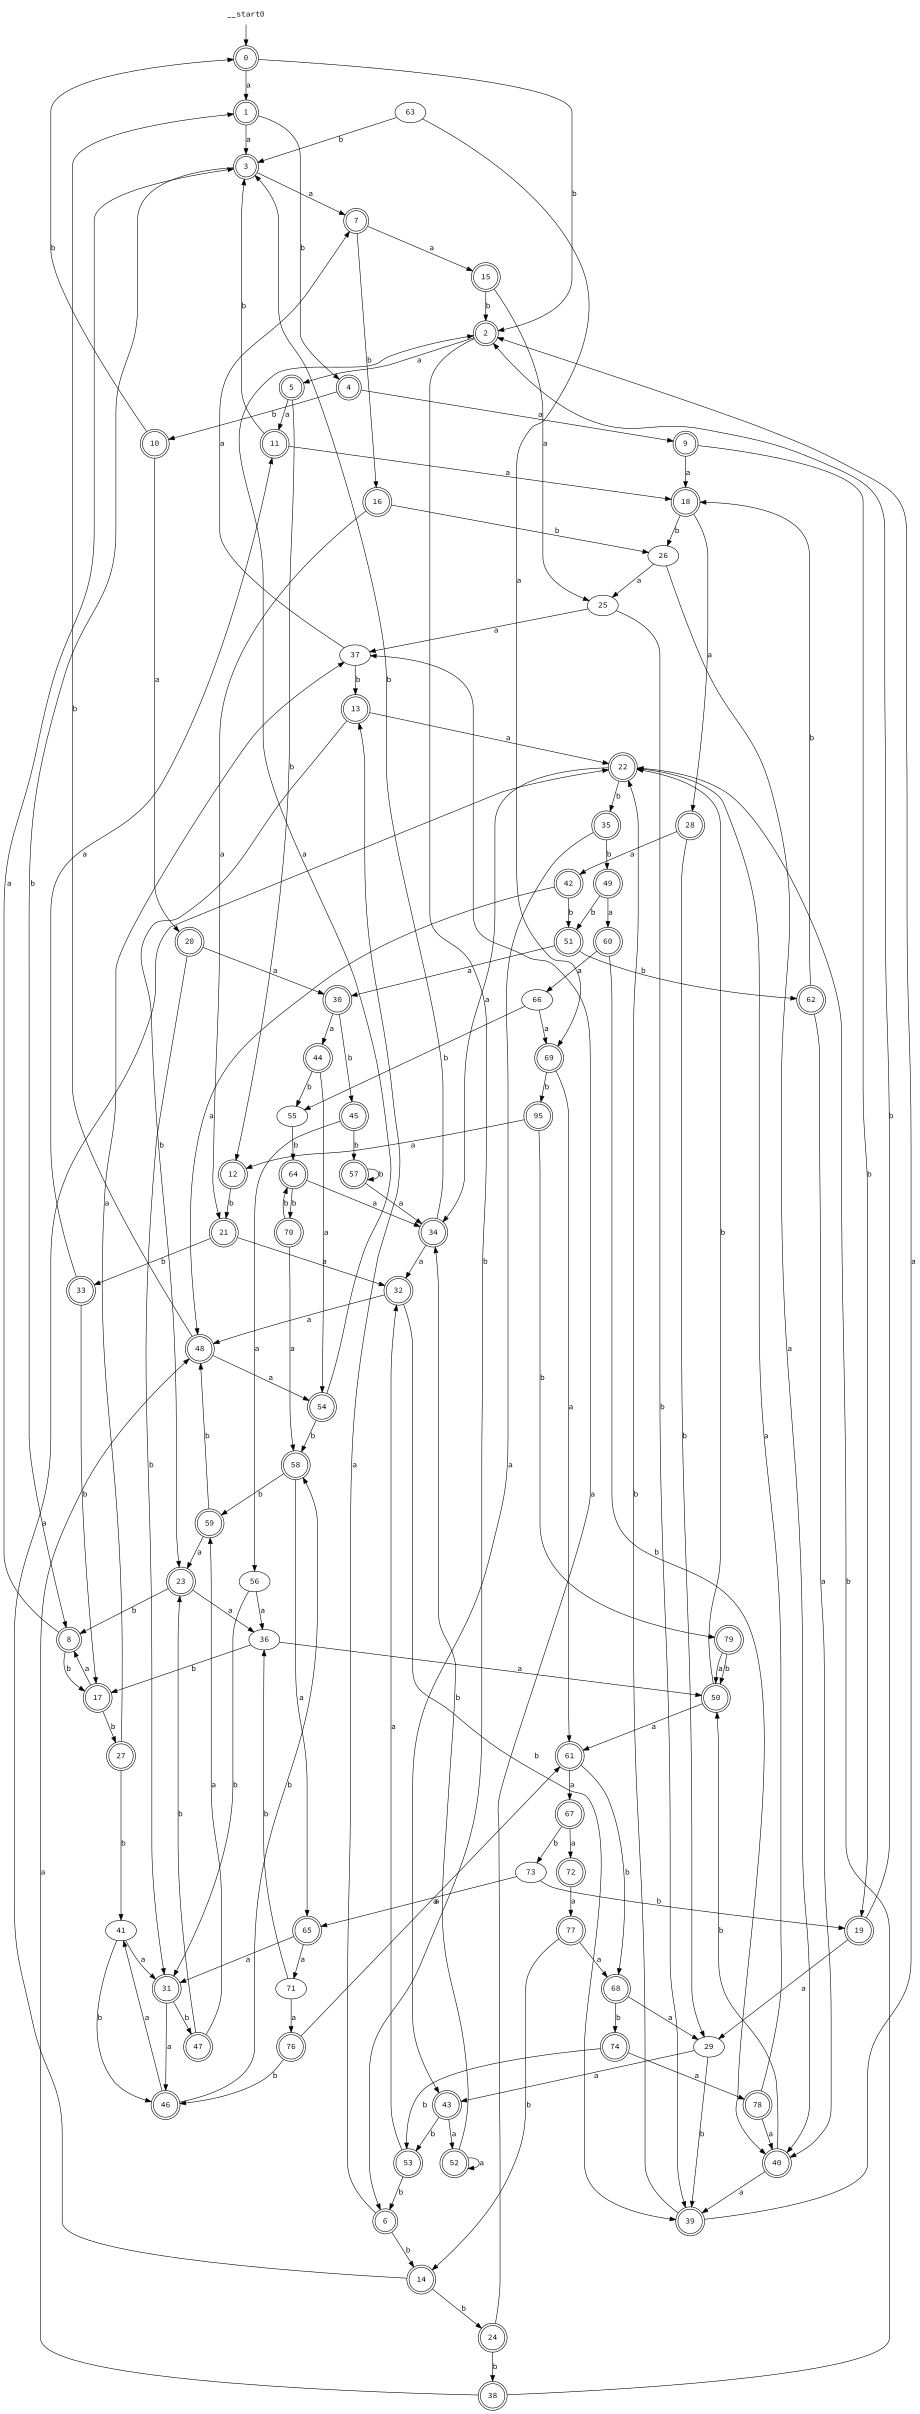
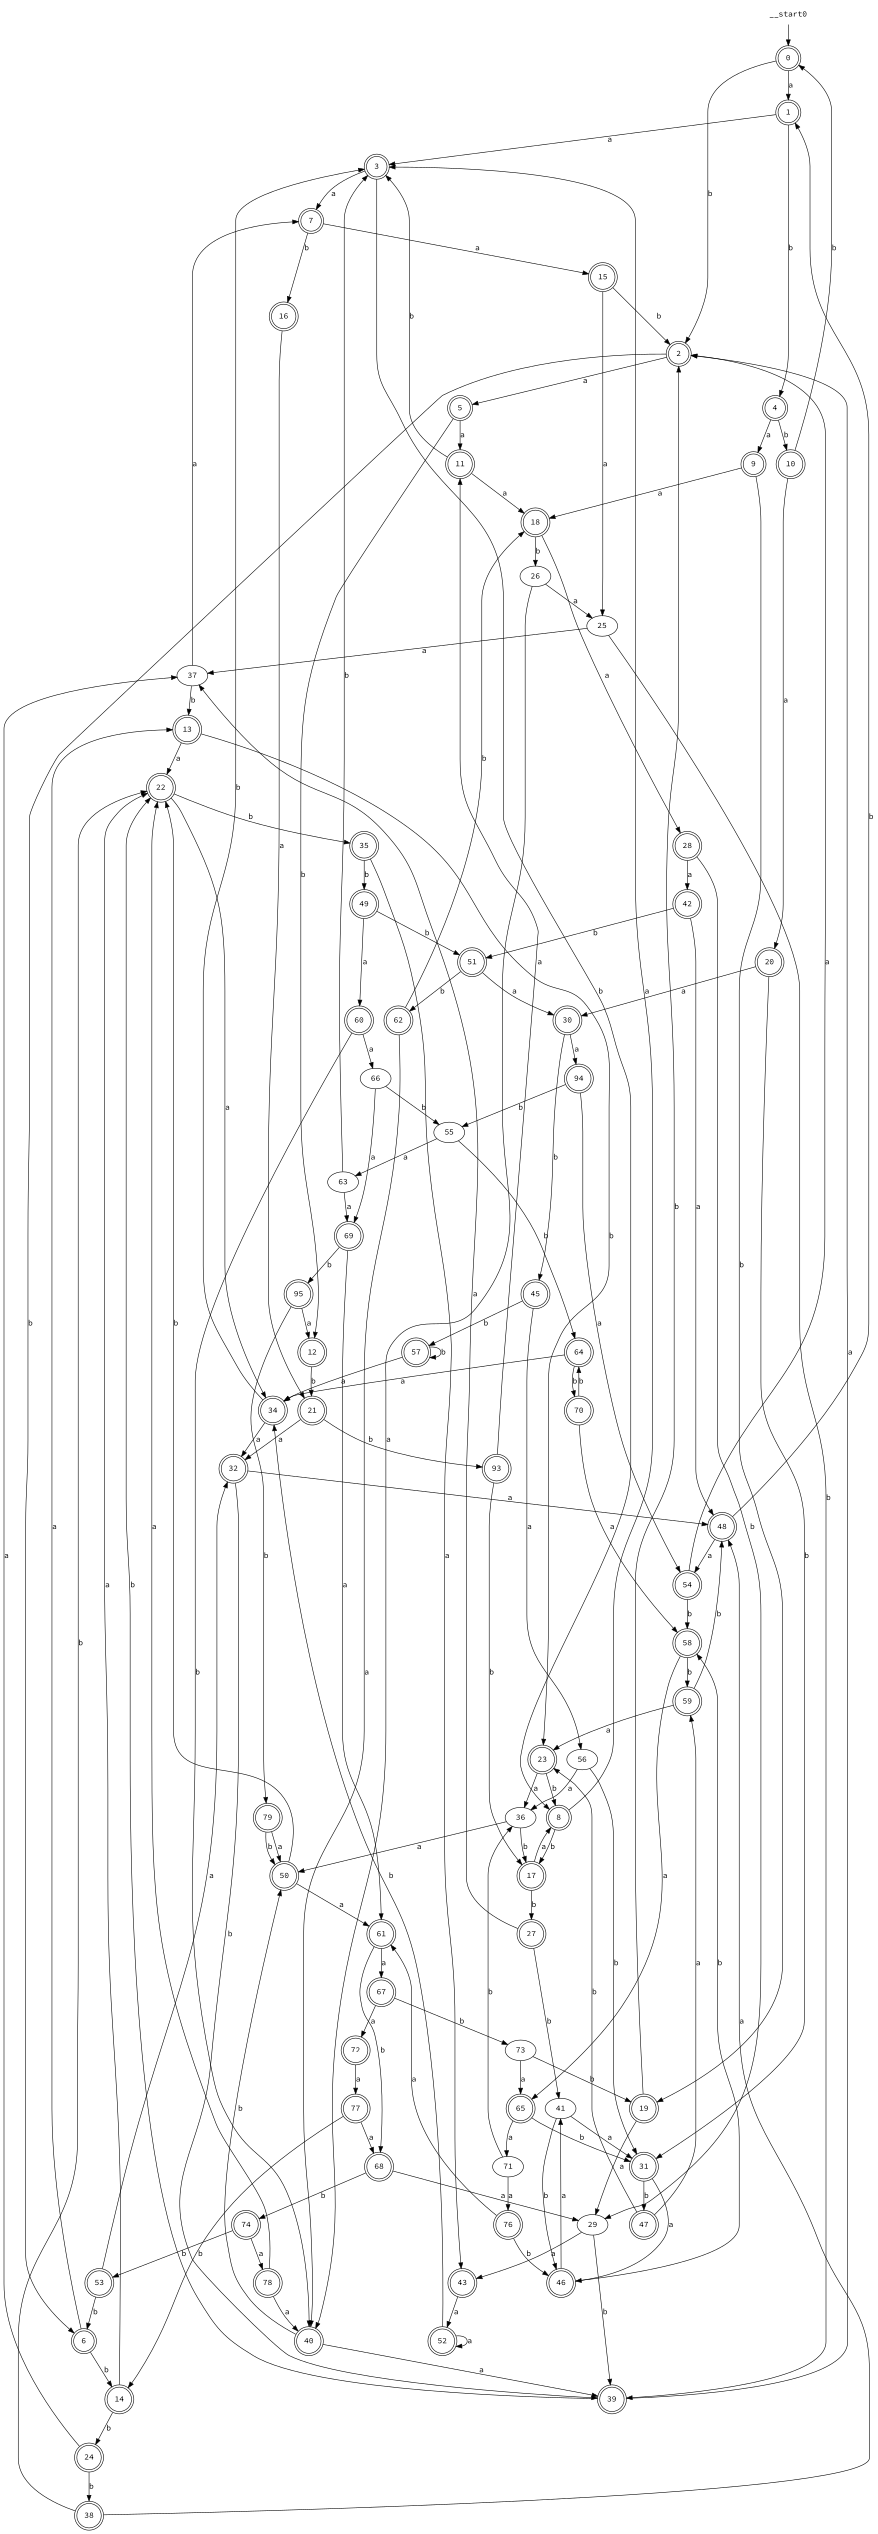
(511, 527) -> none
(318, 1058) -> (579, 1079)
none -> (399, 1156)
(81, 1291) -> (497, 1469)
(248, 1960) -> (582, 2138)
(429, 2132) -> none
